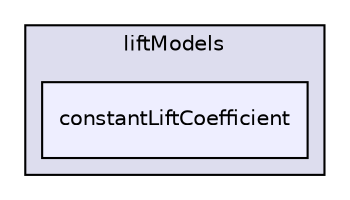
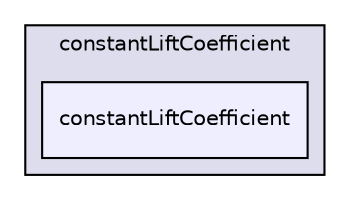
(175, 45) -> (175, 45)
